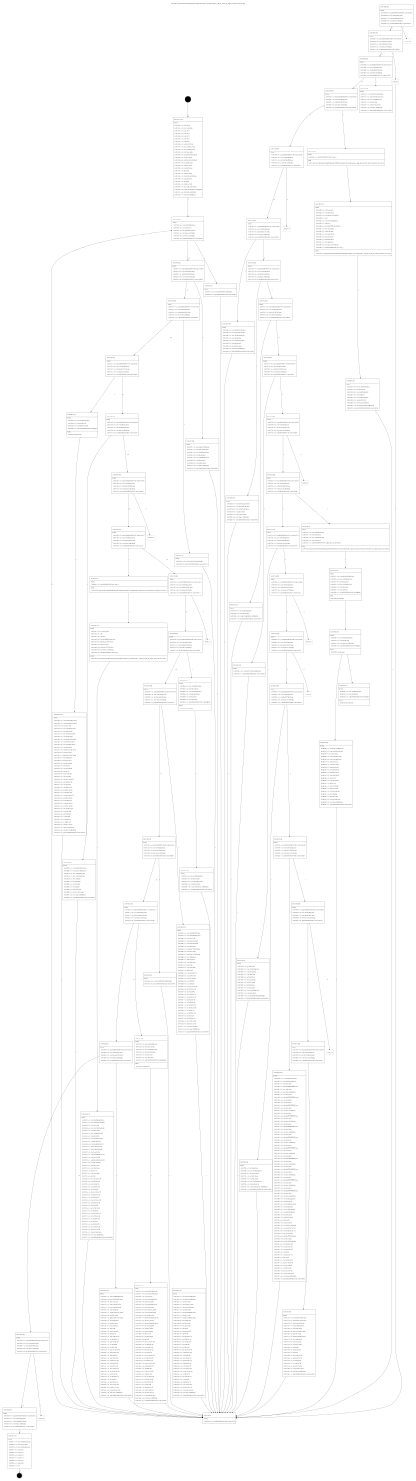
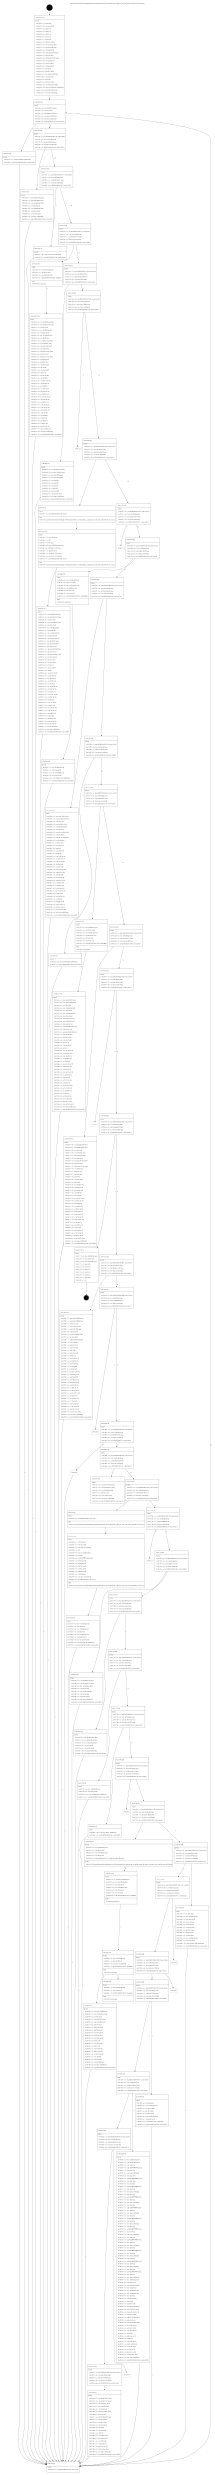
none -> (117, 1265)
